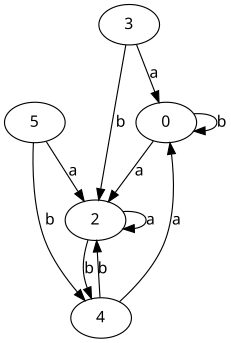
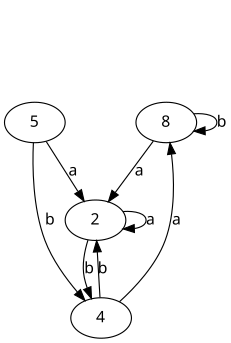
(129, 25) -> none
(166, 122) -> (166, 122)
